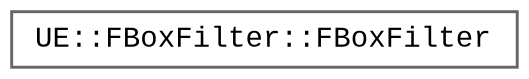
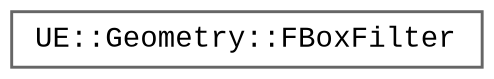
(264, 39) -> (247, 39)
